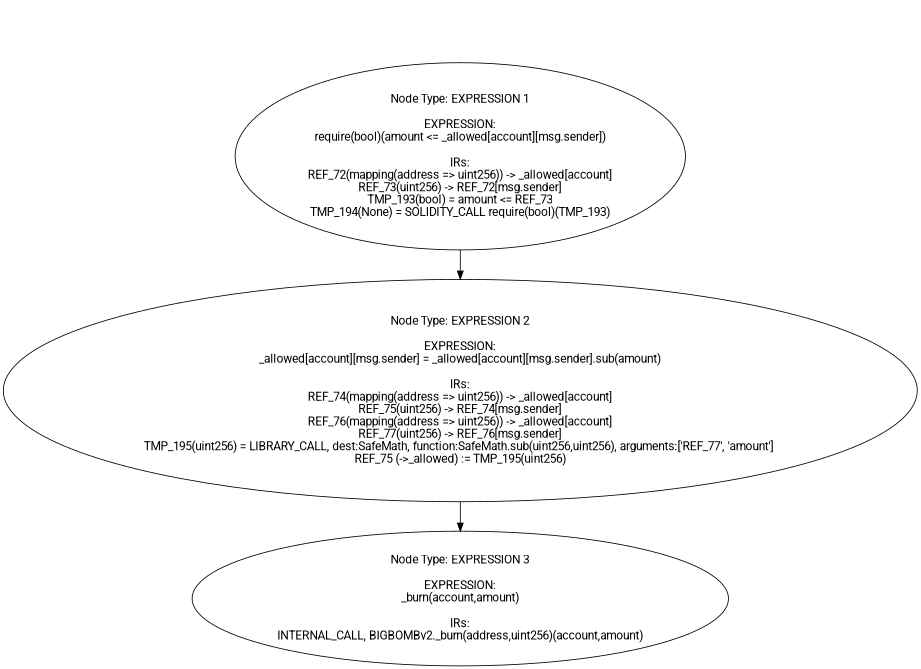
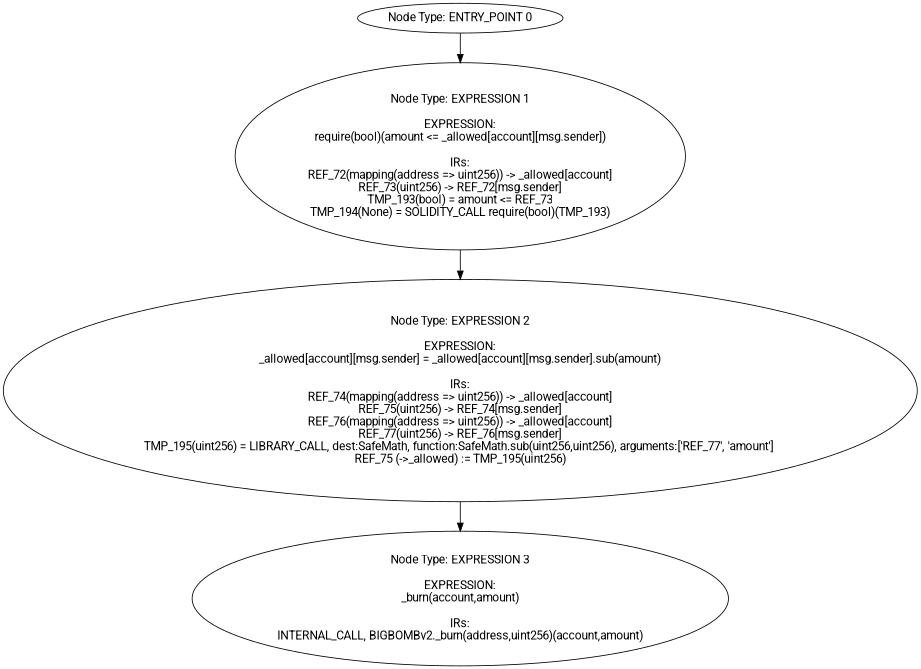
none -> (460, 18)
